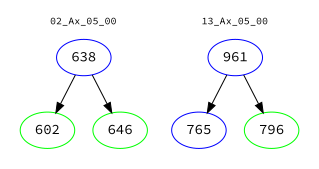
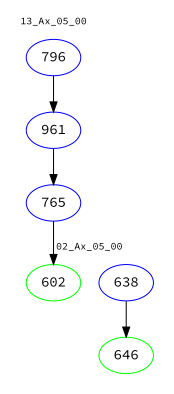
(68, 89) -> (54, 243)
(251, 89) -> (54, 89)
(272, 130) -> (54, 58)
